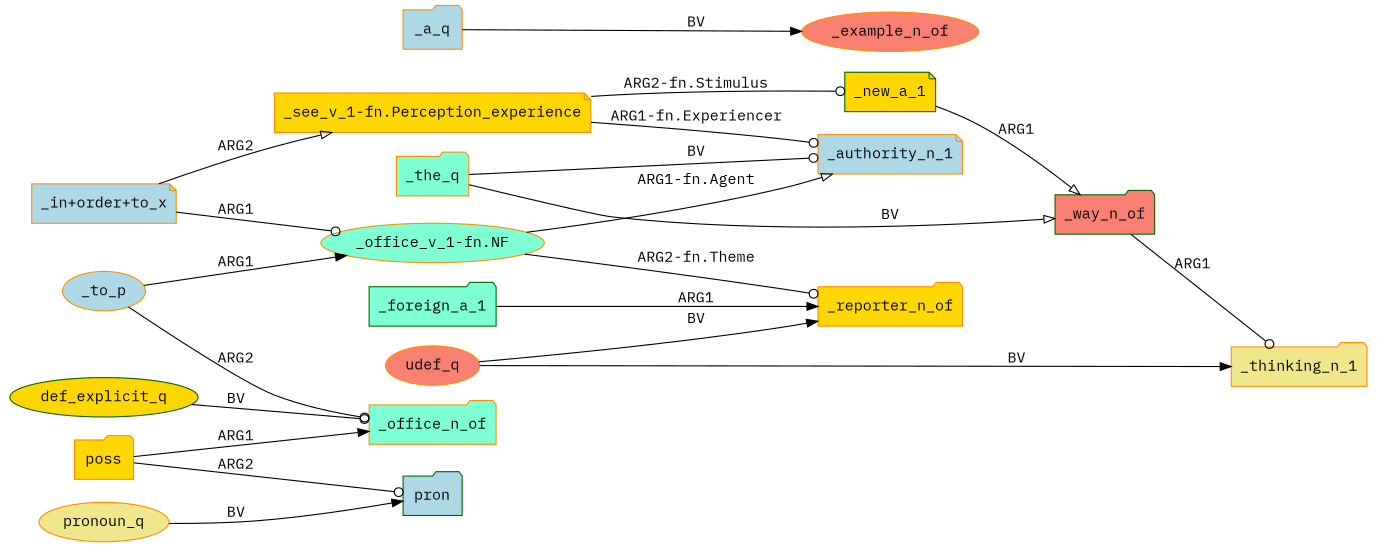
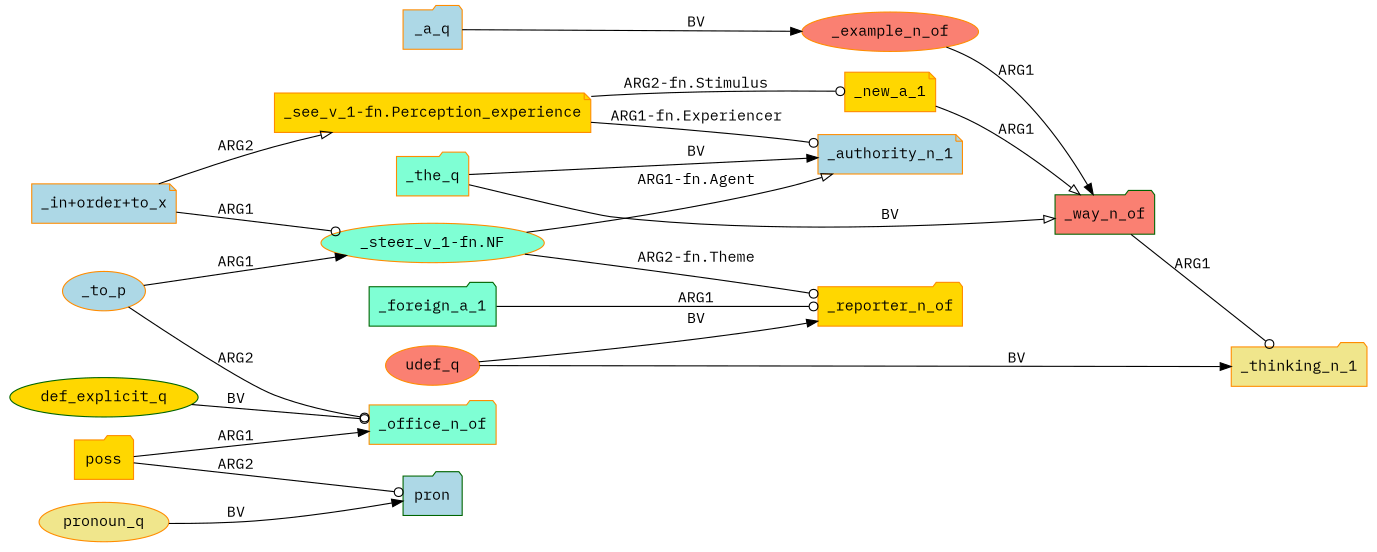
(890, 92) -> (890, 92)
none -> (1028, 104)
(639, 166) -> (639, 166)
(433, 243) -> (433, 243)
(653, 306) -> (653, 306)
